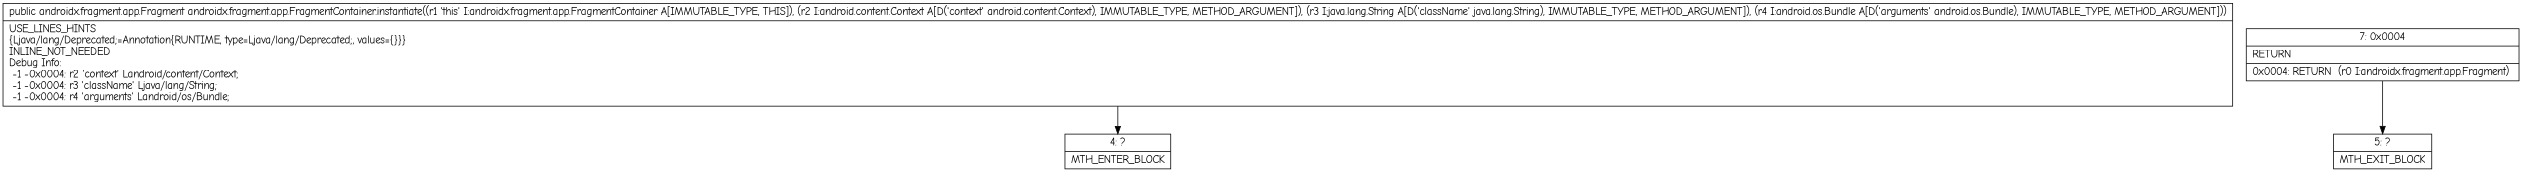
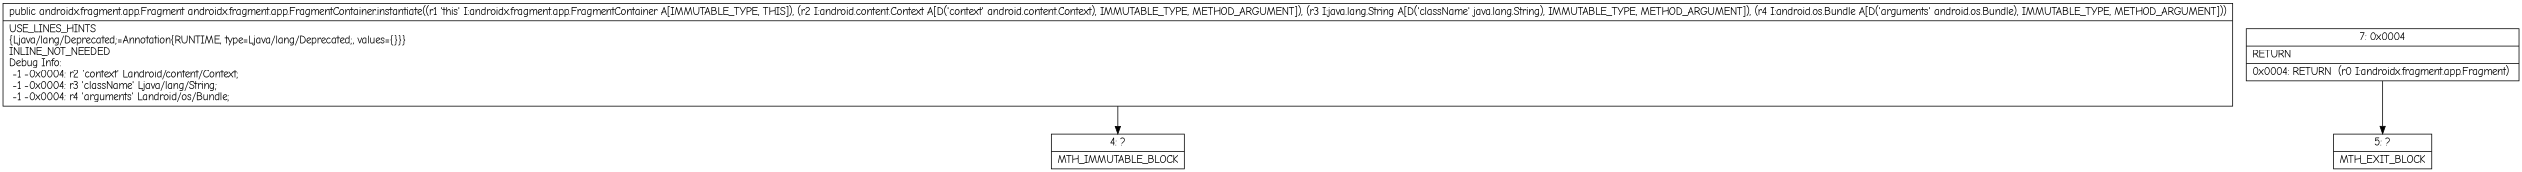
(1118, 160) -> (1118, 160)
